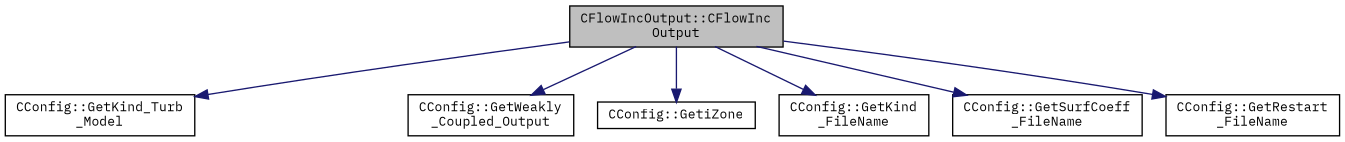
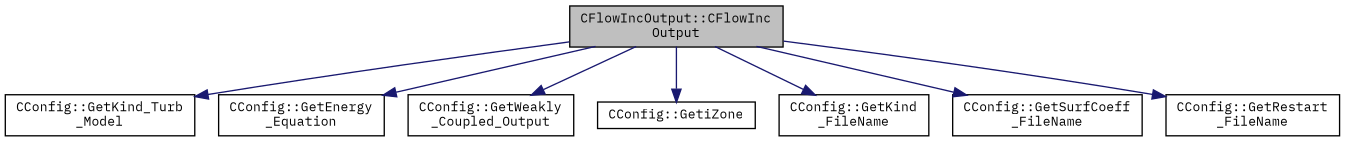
none -> (301, 115)
